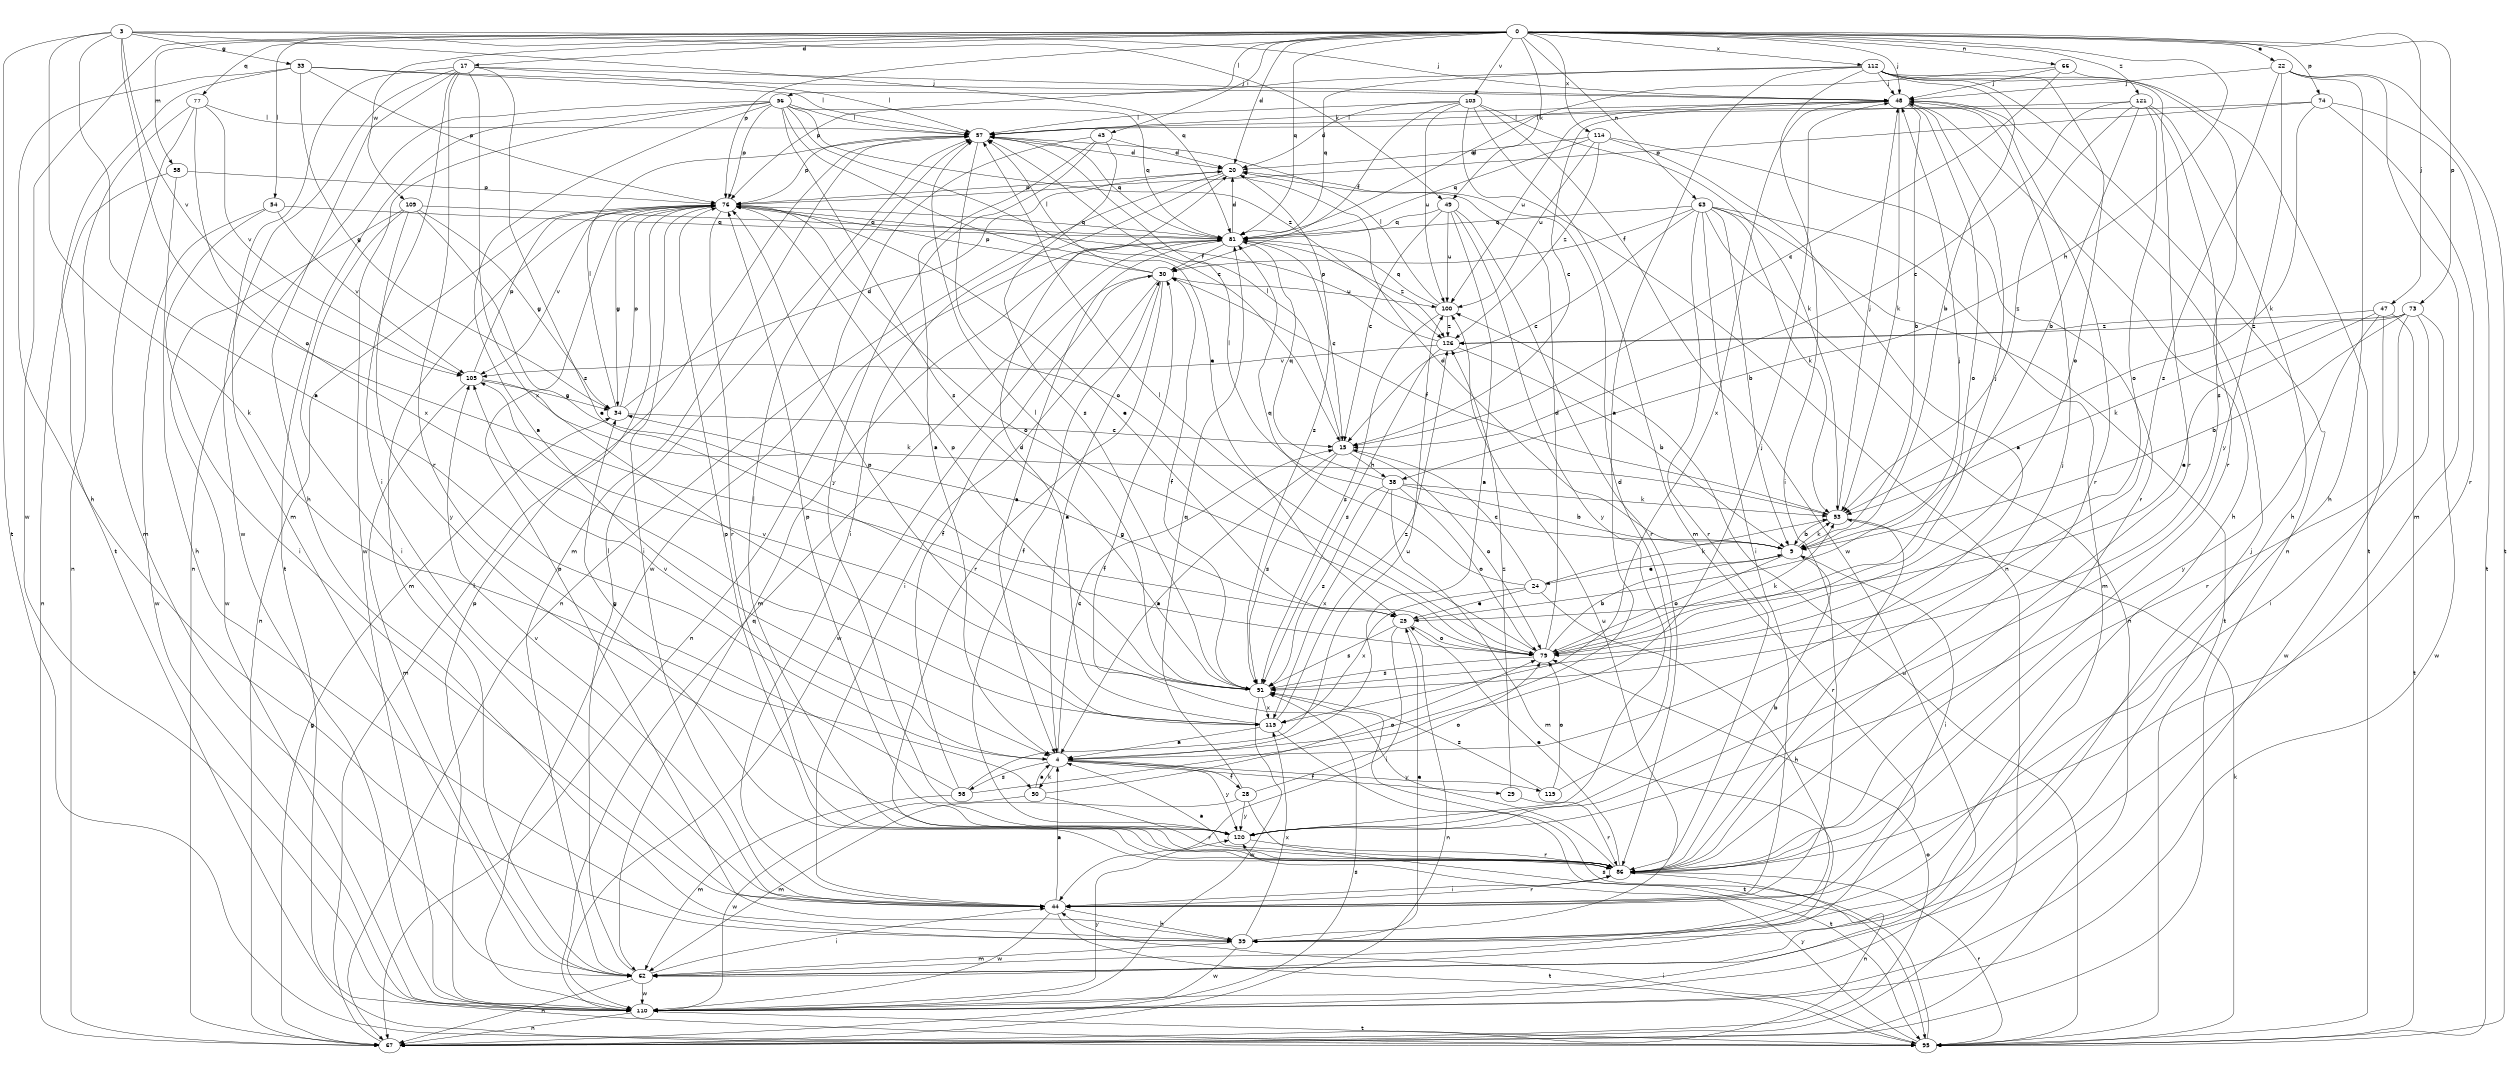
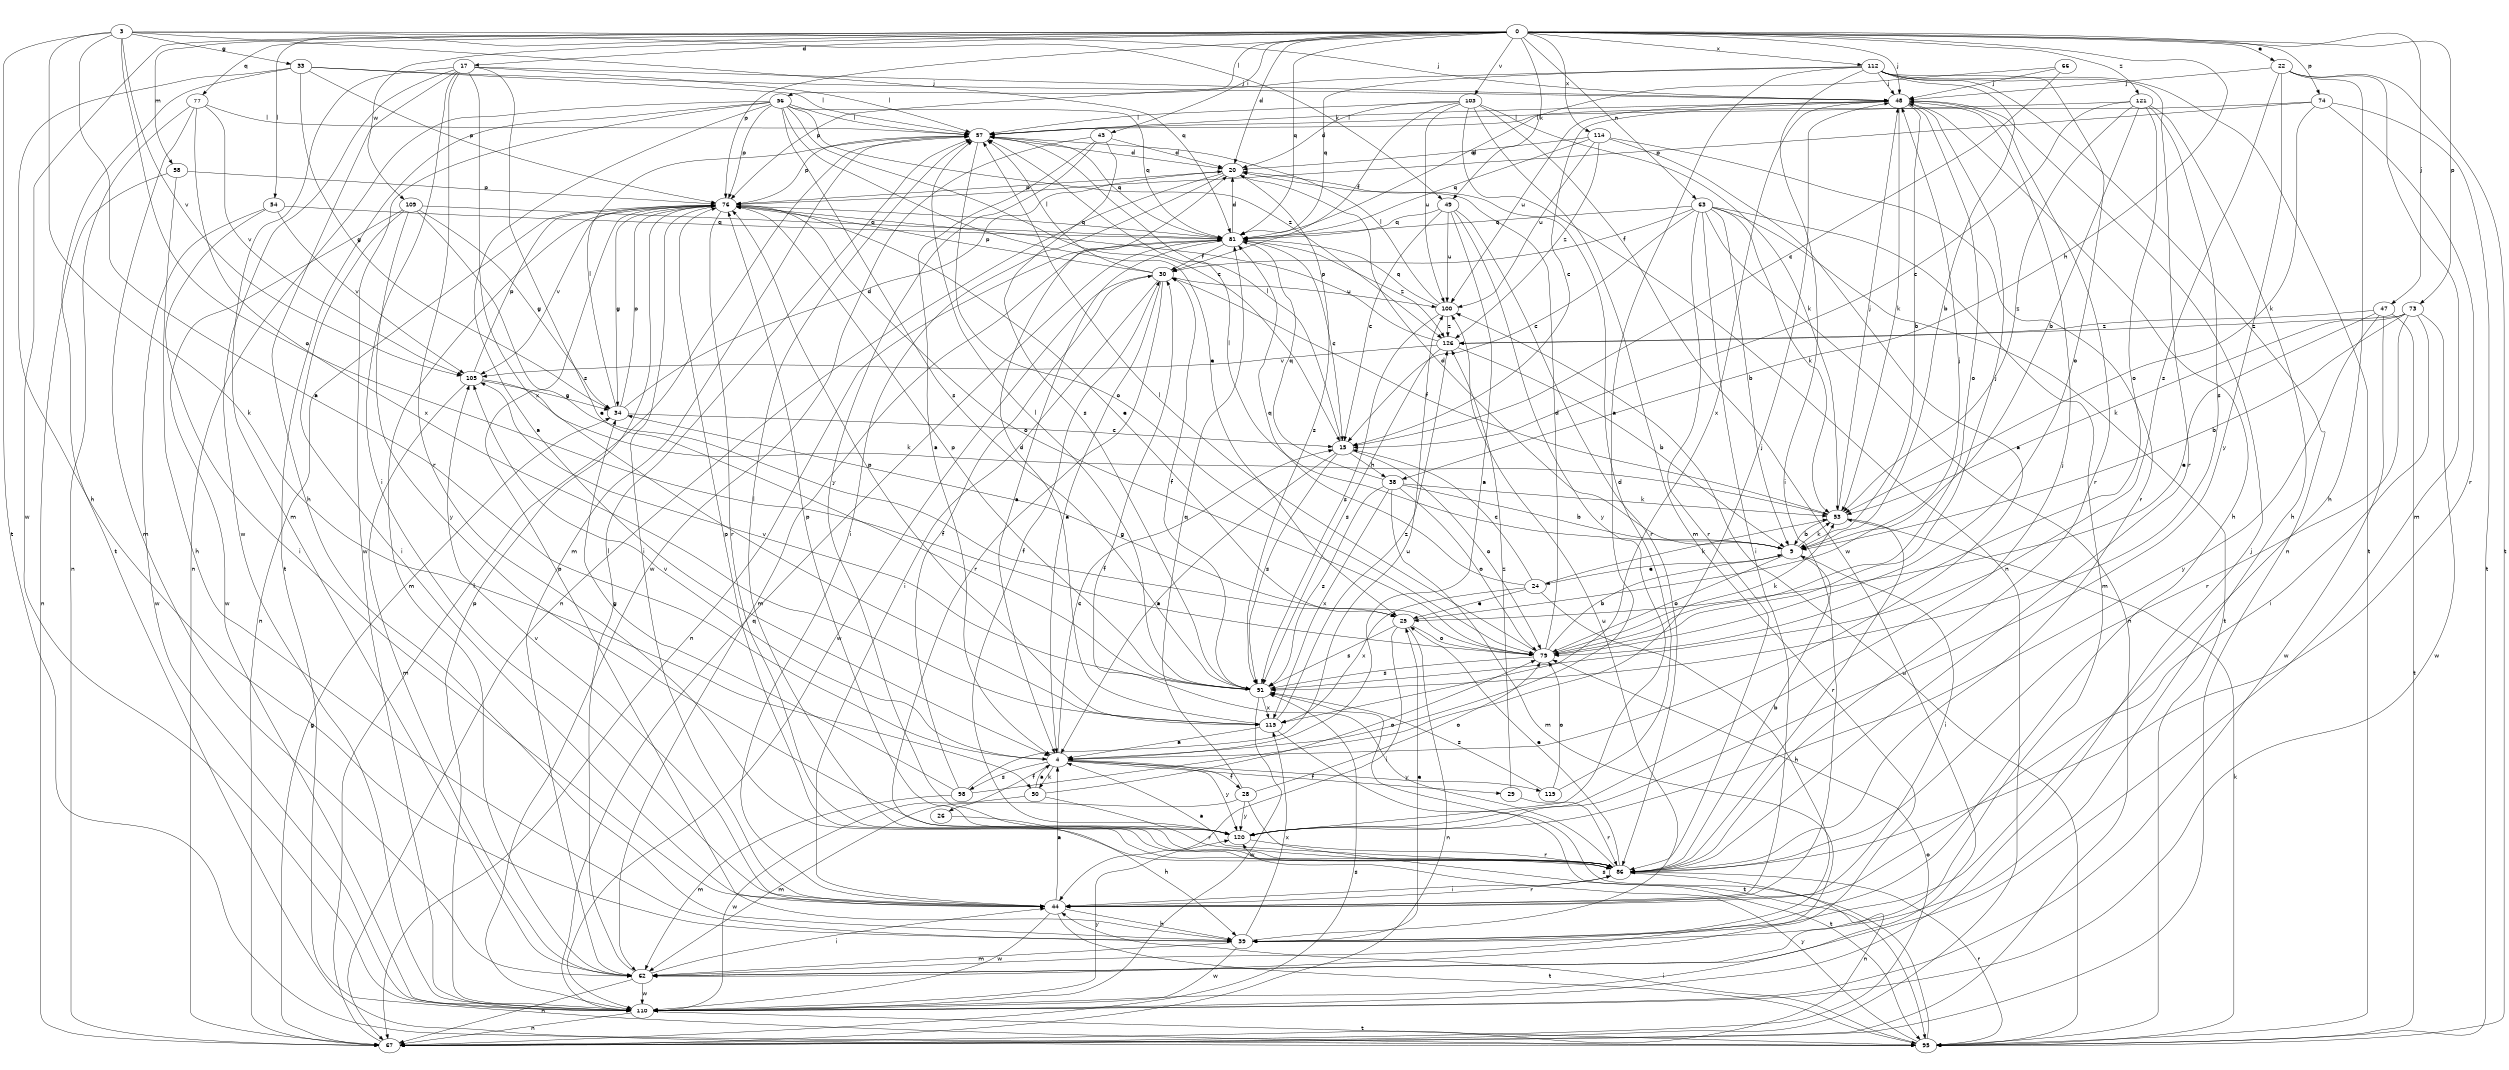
(1816, 40) -> none
(2153, 560) -> none
none -> (941, 816)
